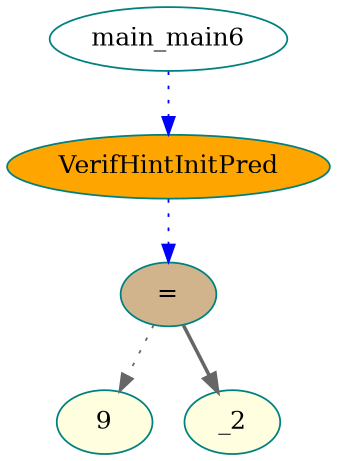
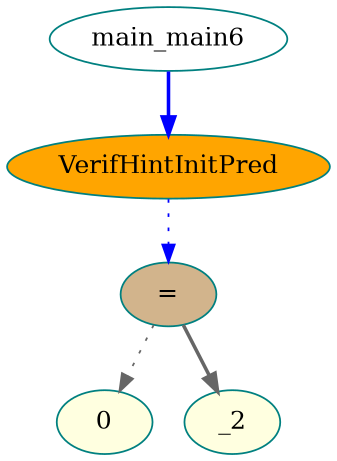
(168, 94) -> (168, 94)
(105, 422) -> (105, 422)
